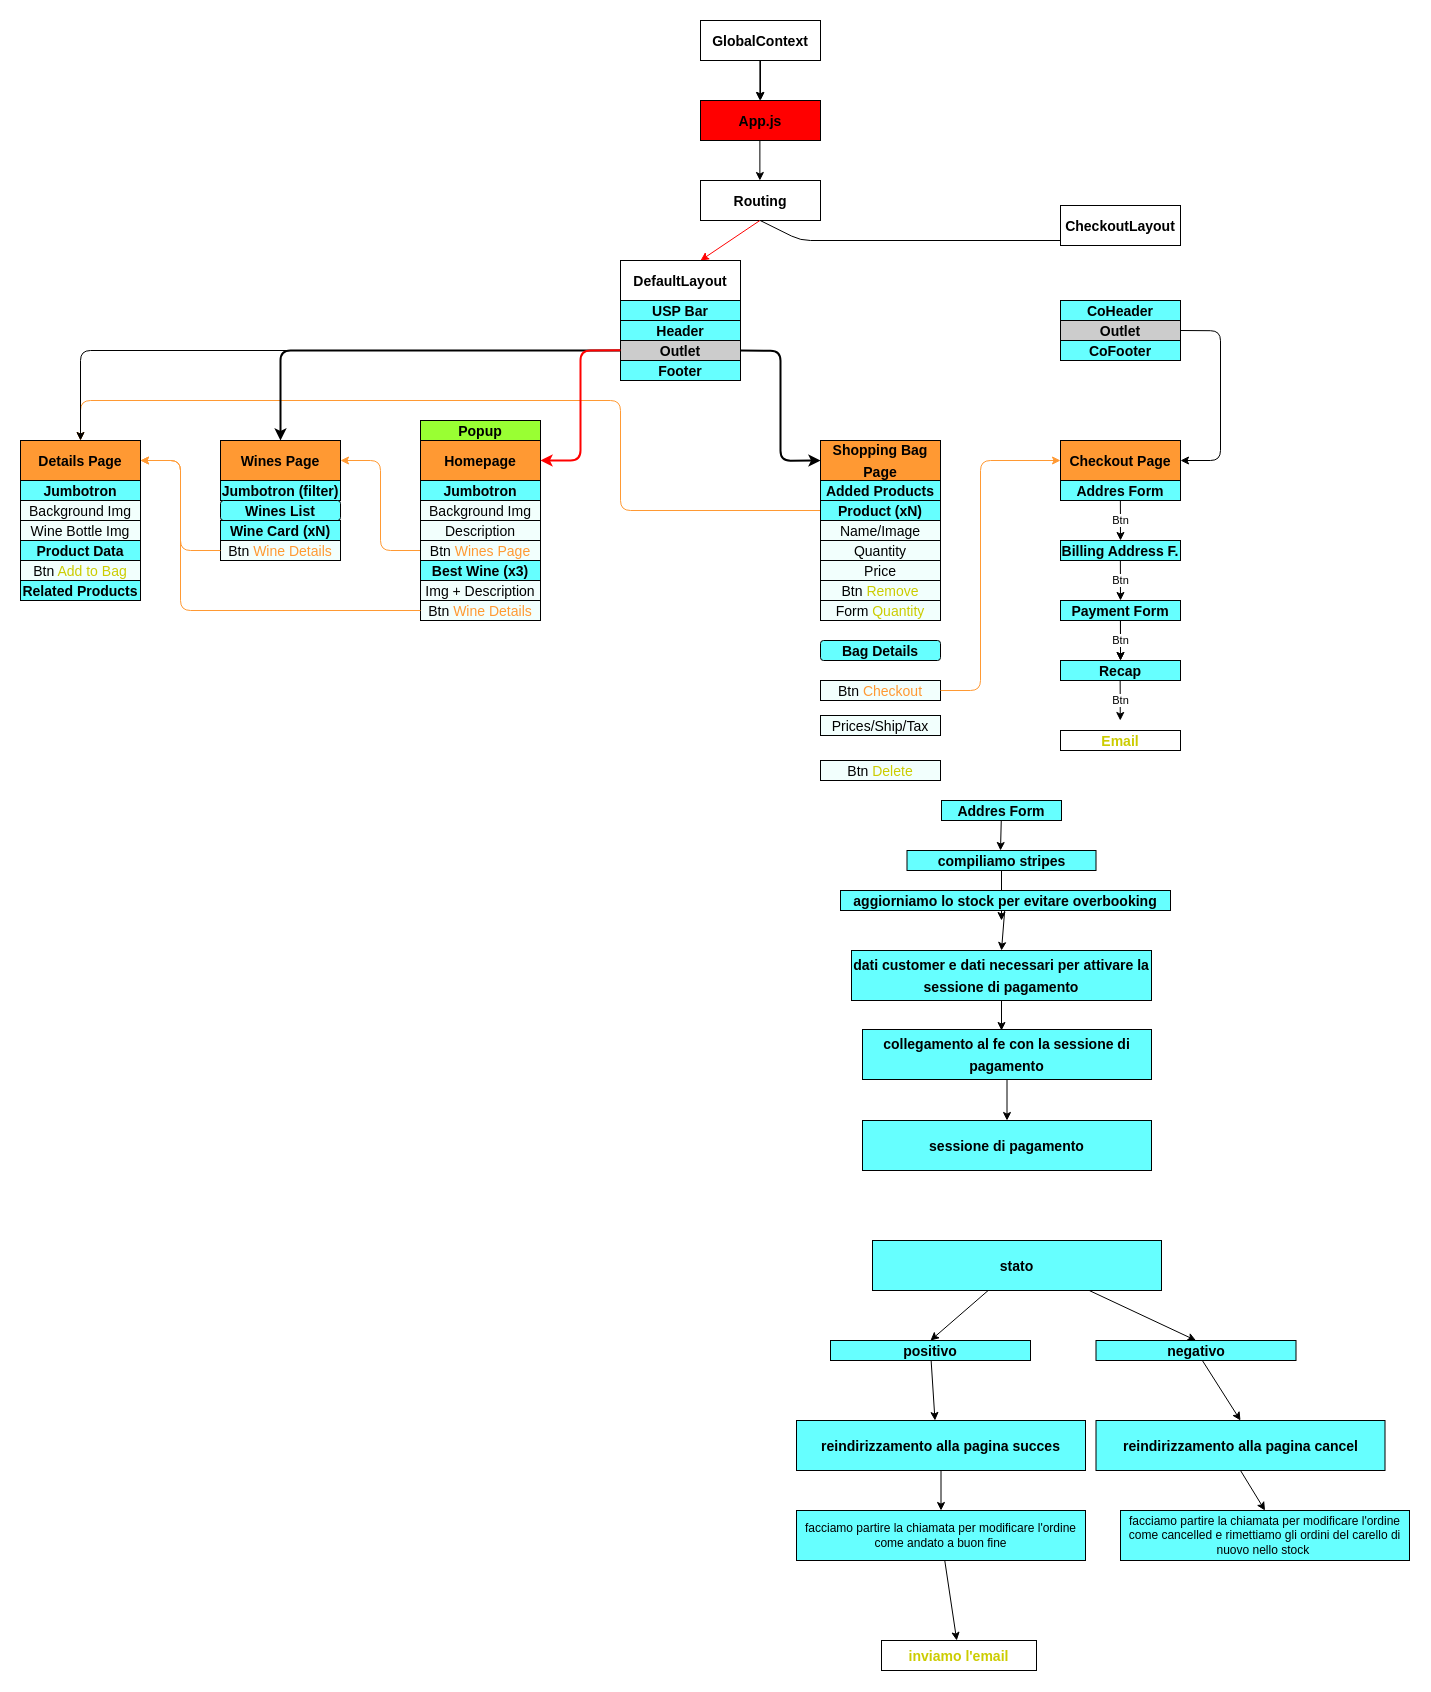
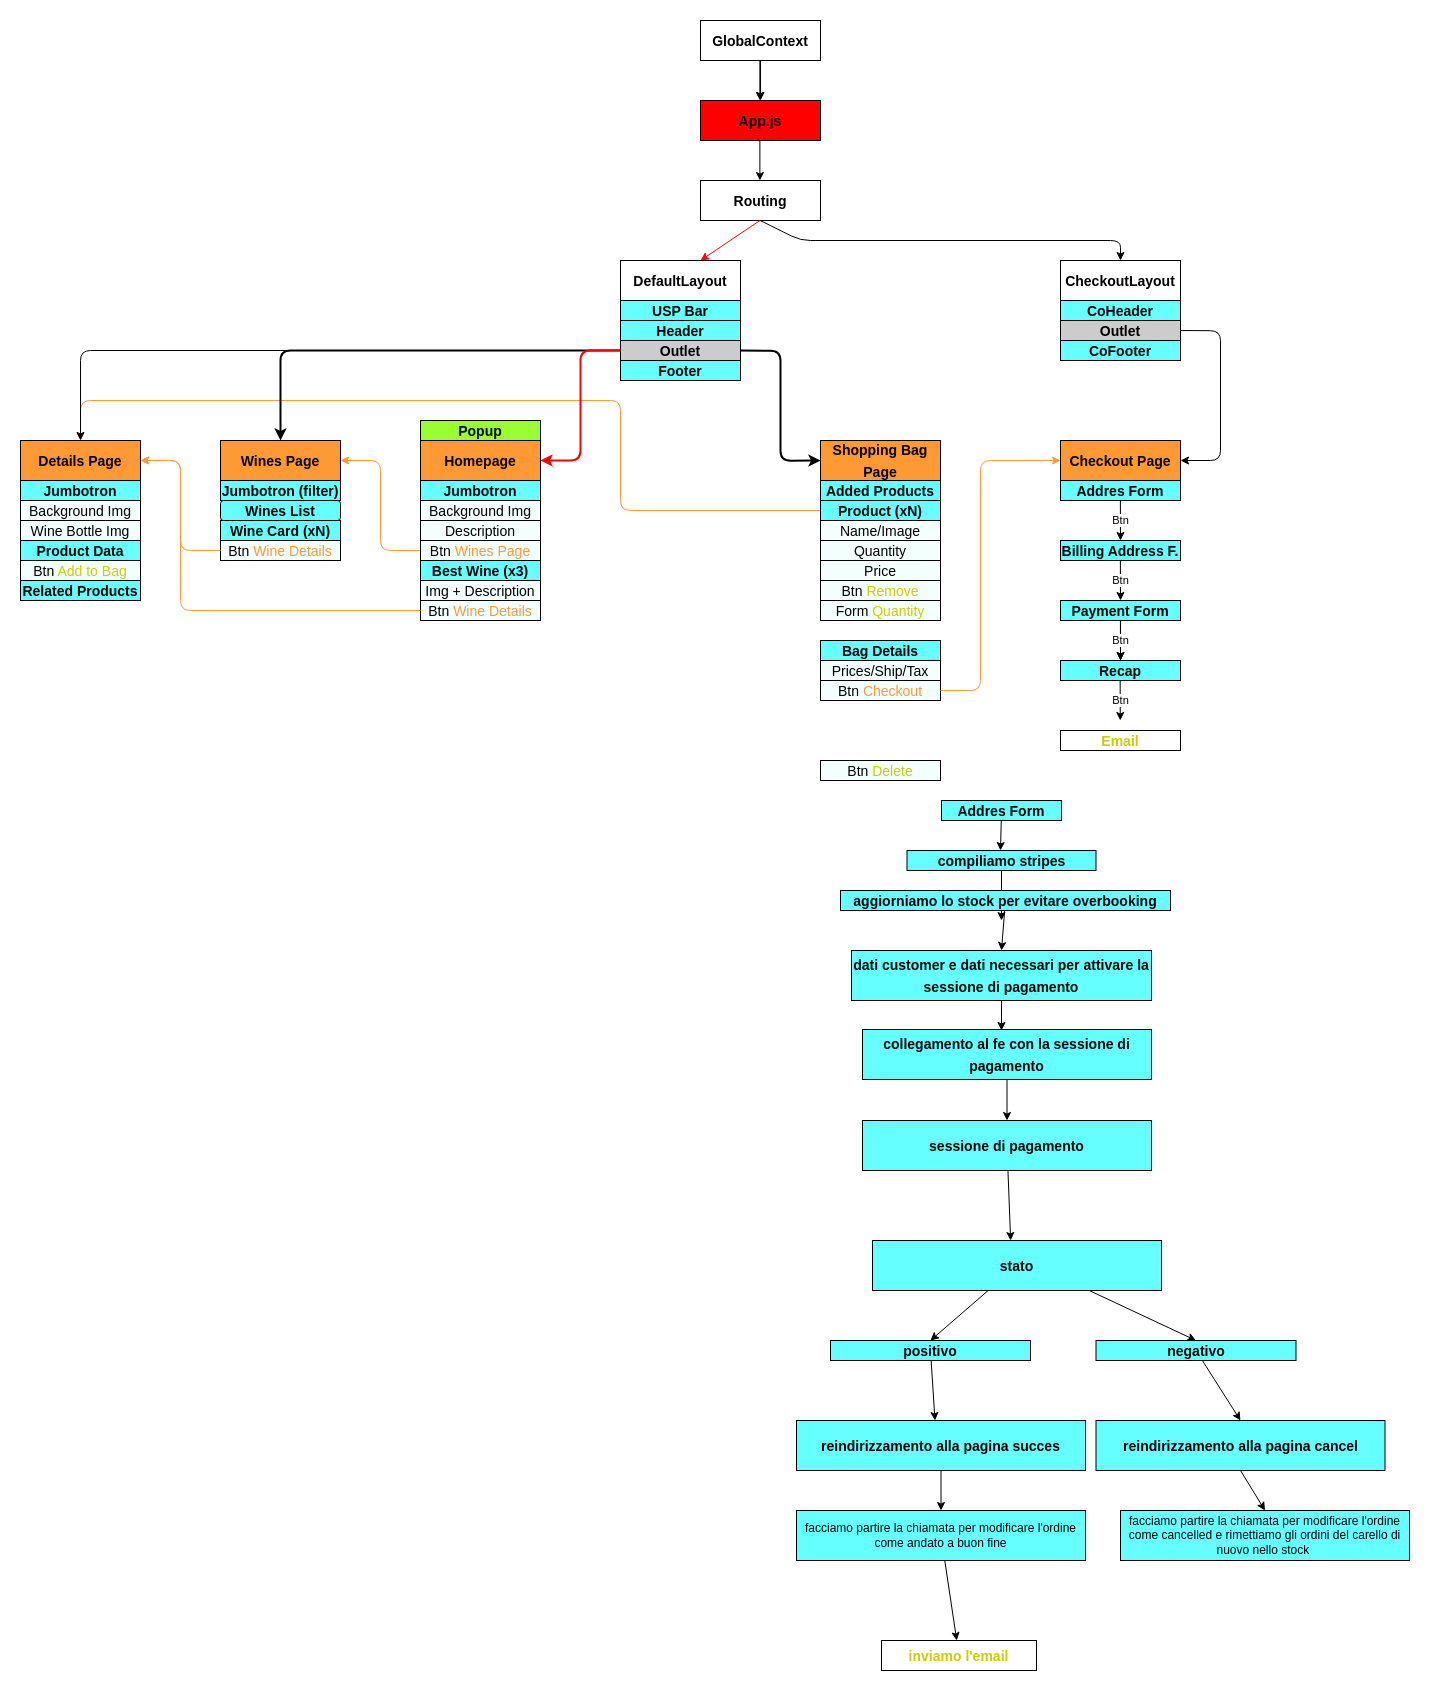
(1121, 226) -> (1121, 281)
(881, 651) -> (881, 651)
(881, 726) -> (881, 671)
none -> (1009, 1202)
